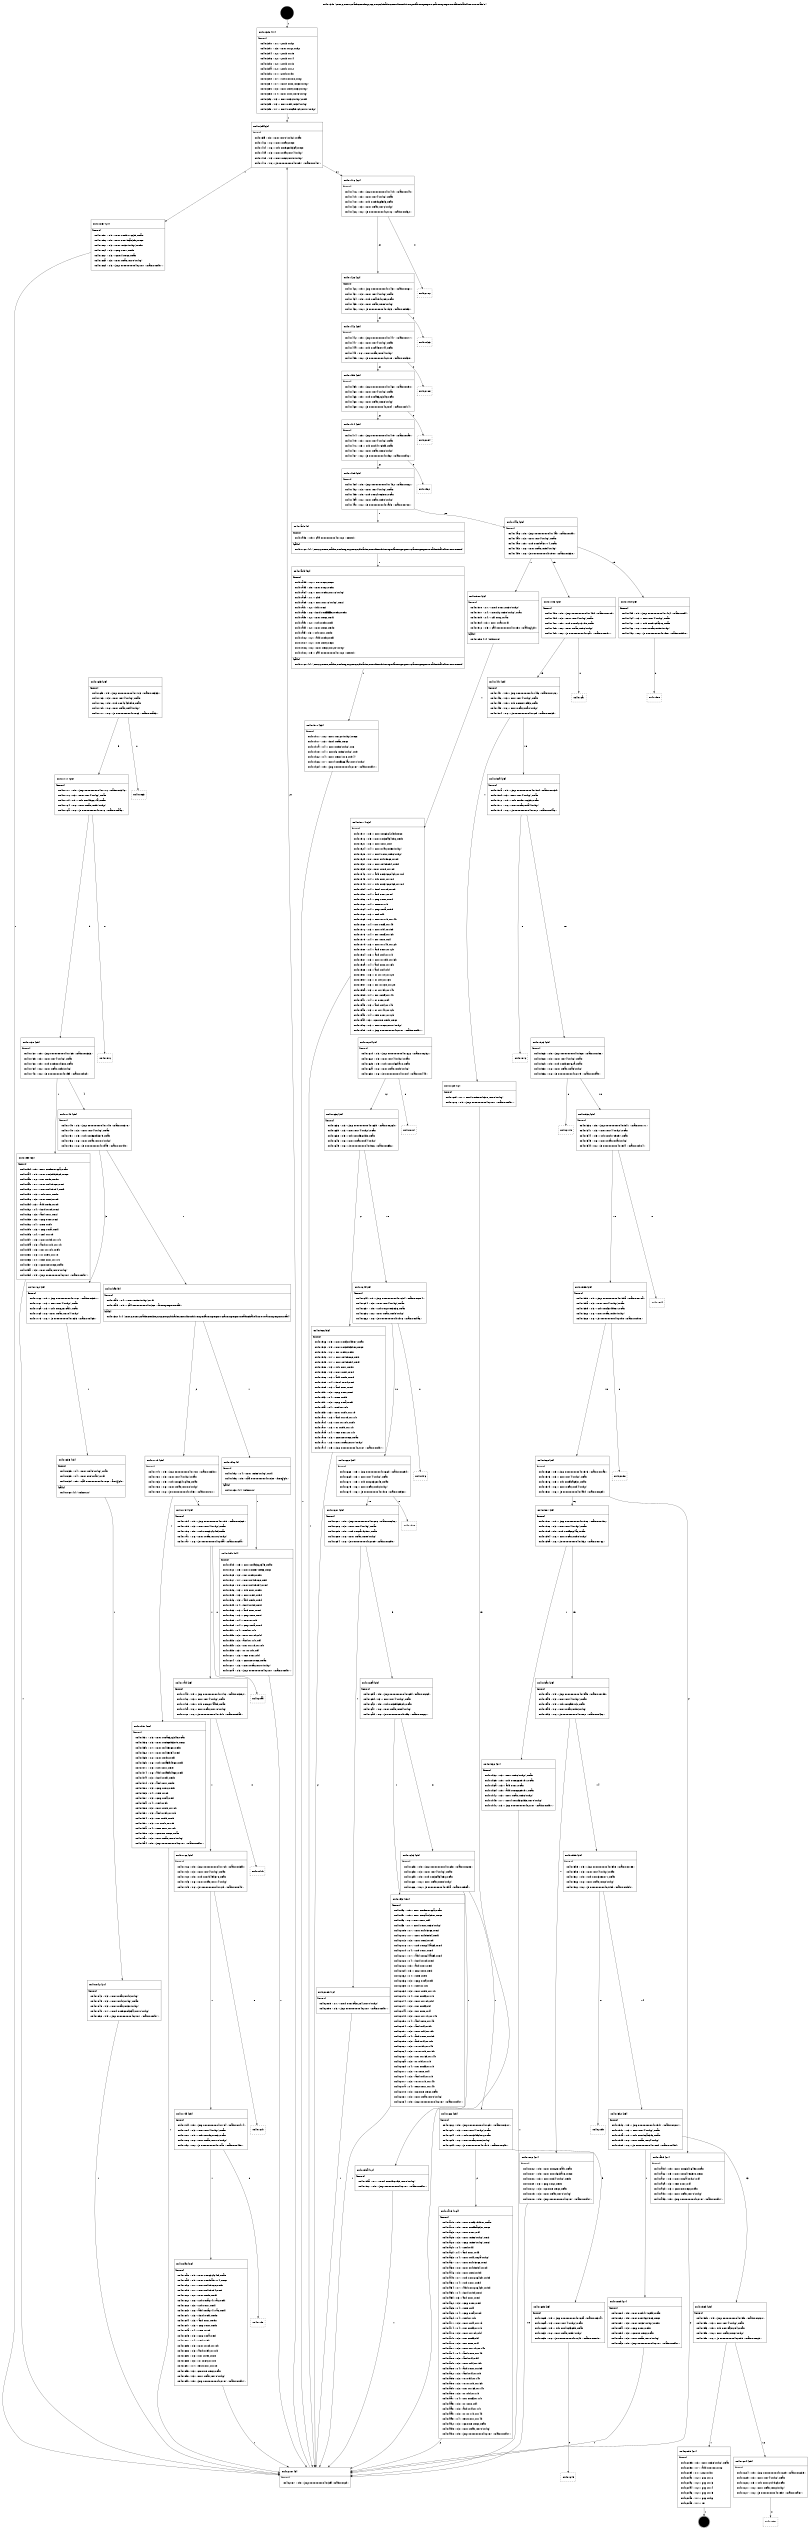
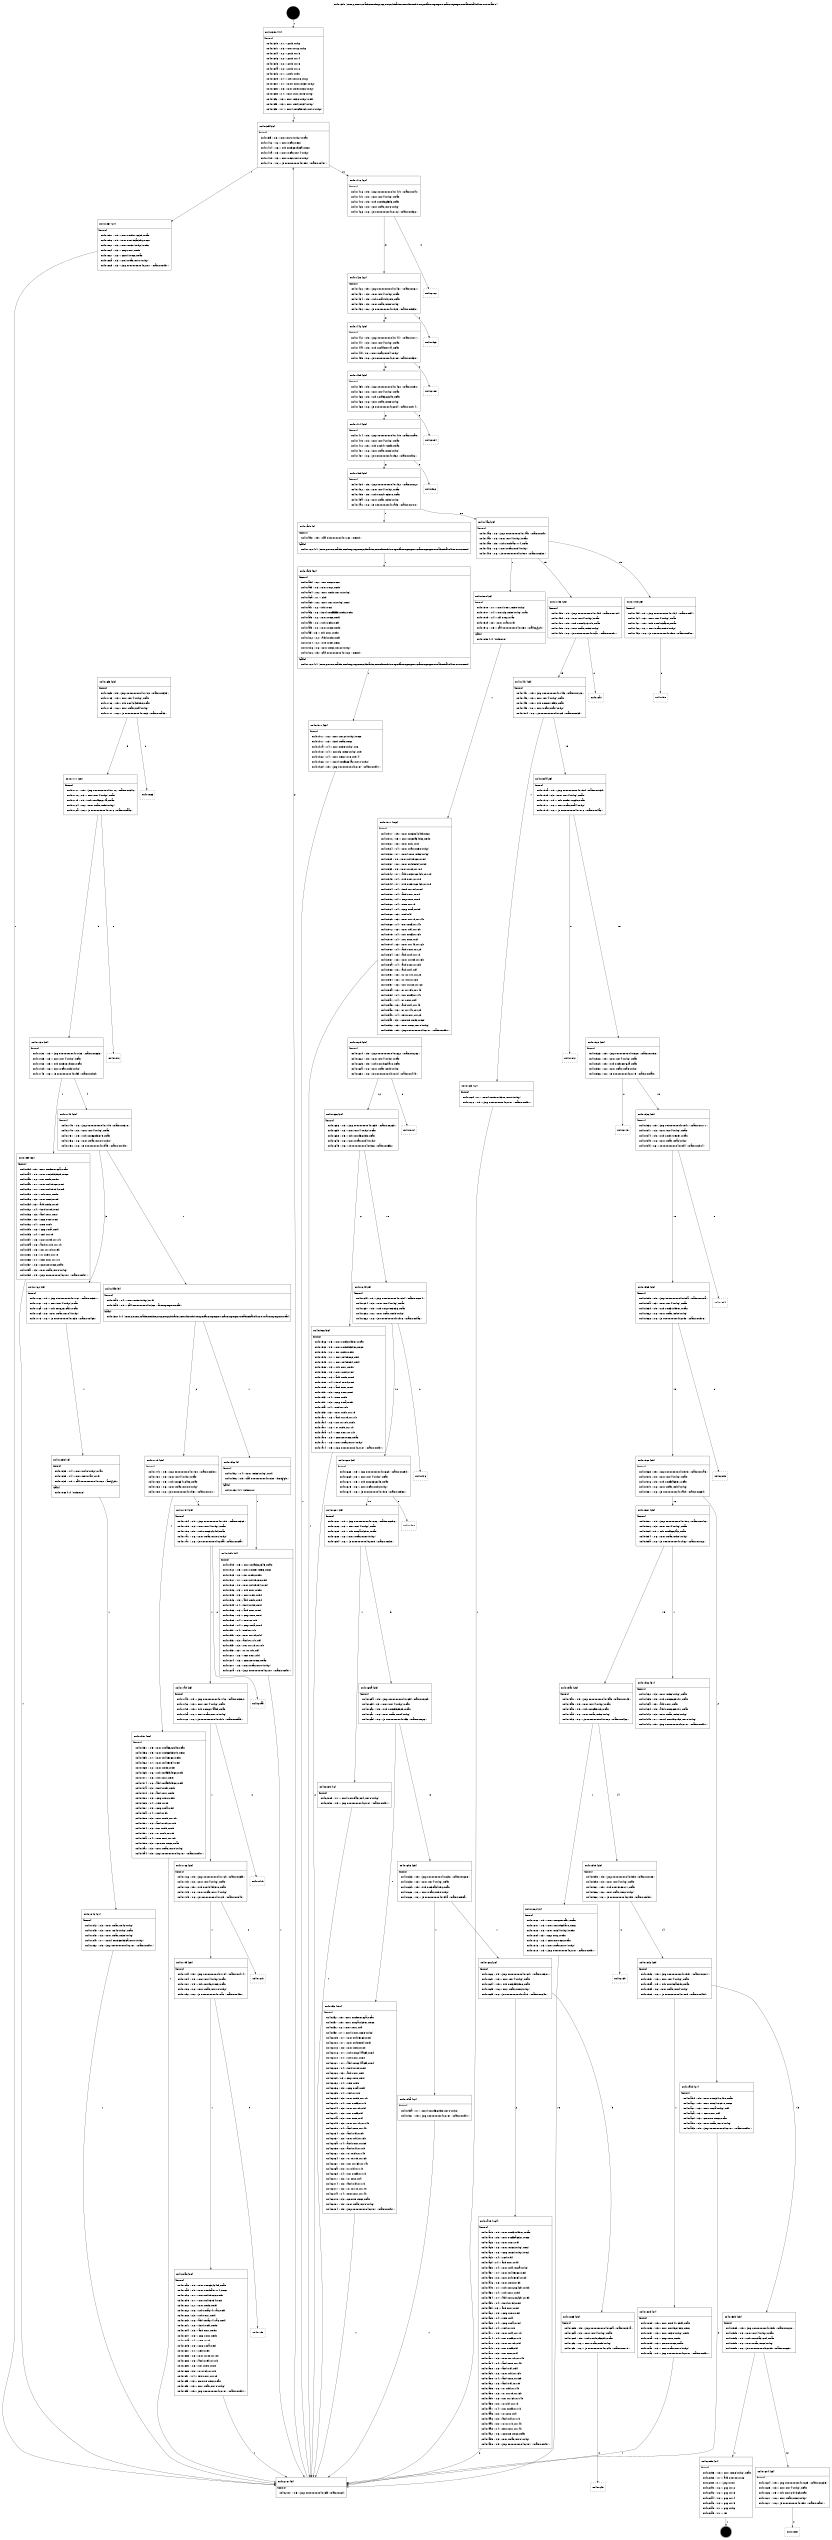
(481, 1612) -> (477, 1612)
(518, 2209) -> none
